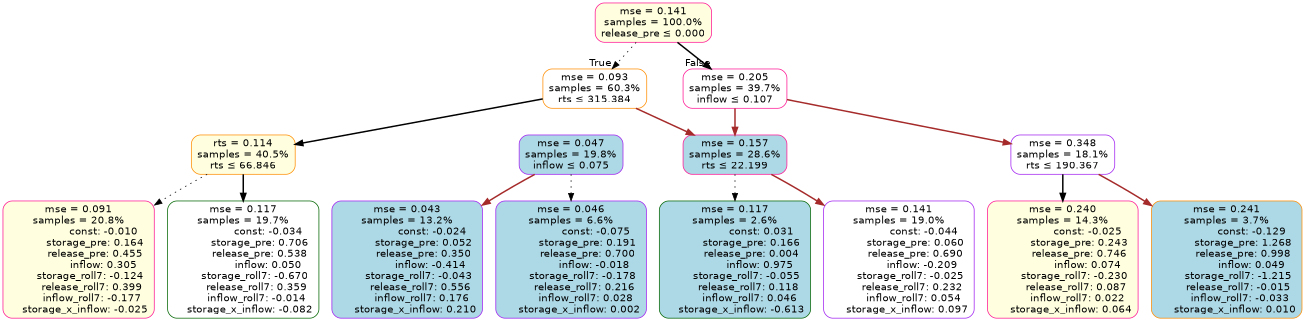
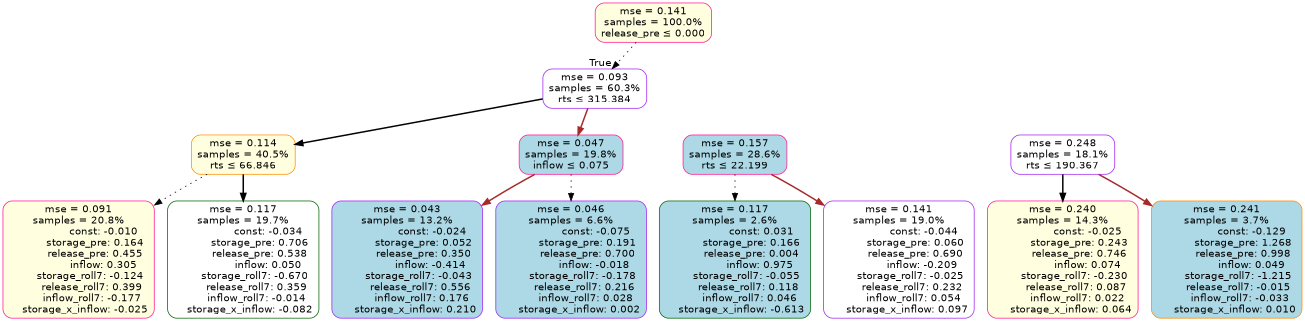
(595, 89) -> (595, 89)
(735, 89) -> none
(662, 120) -> (584, 118)
(243, 155) -> (243, 155)
(571, 155) -> (571, 155)
(1063, 155) -> (1063, 155)
